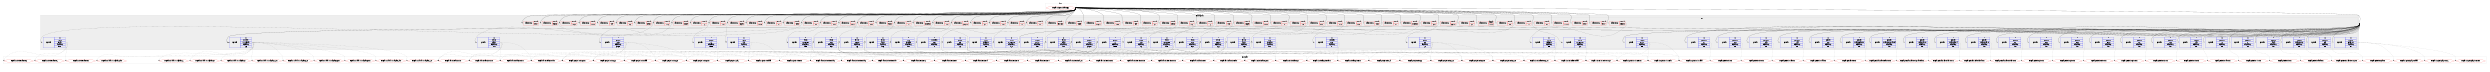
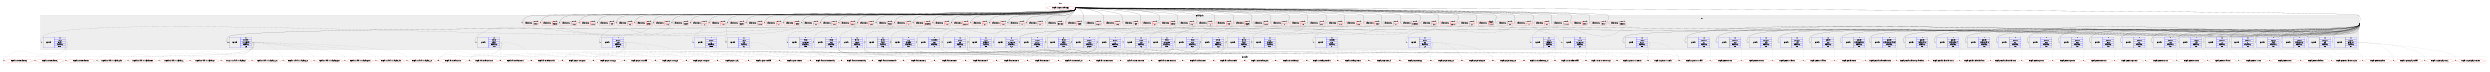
none -> (143, 61)
(236, 61) -> (236, 61)
(1136, 61) -> (1136, 61)
